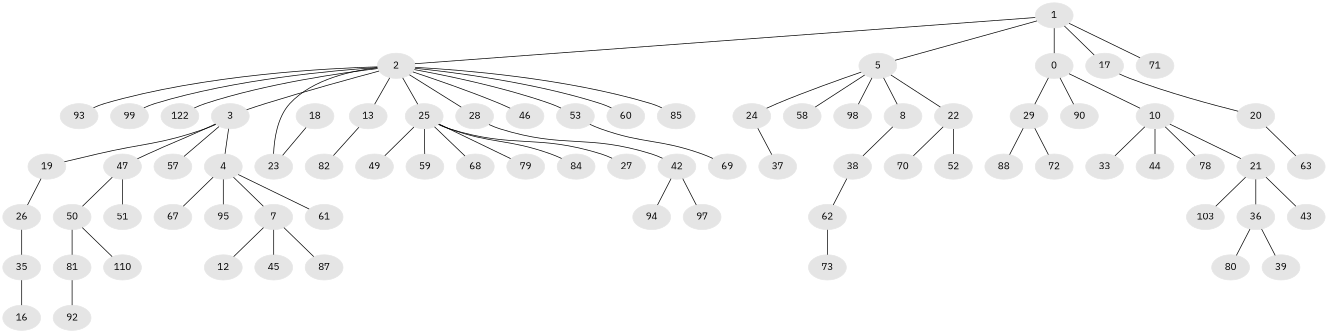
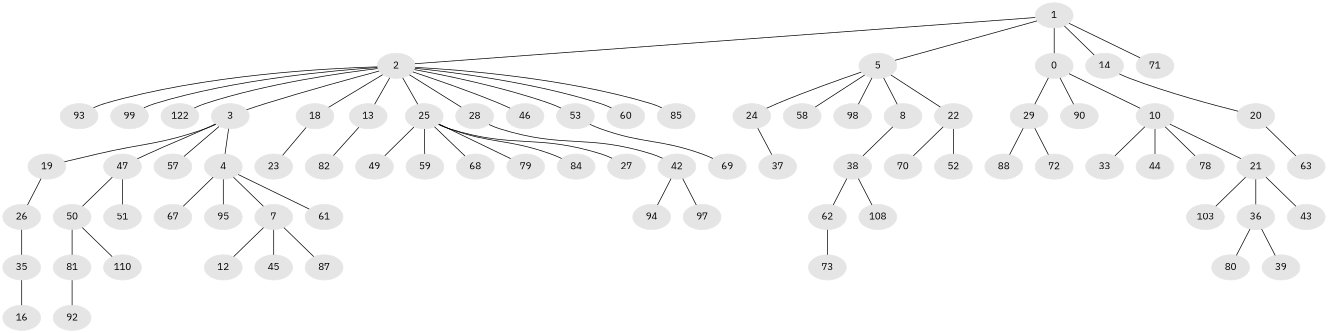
(1105, 66) -> (1105, 66)
(319, 83) -> (356, 91)
none -> (878, 217)
